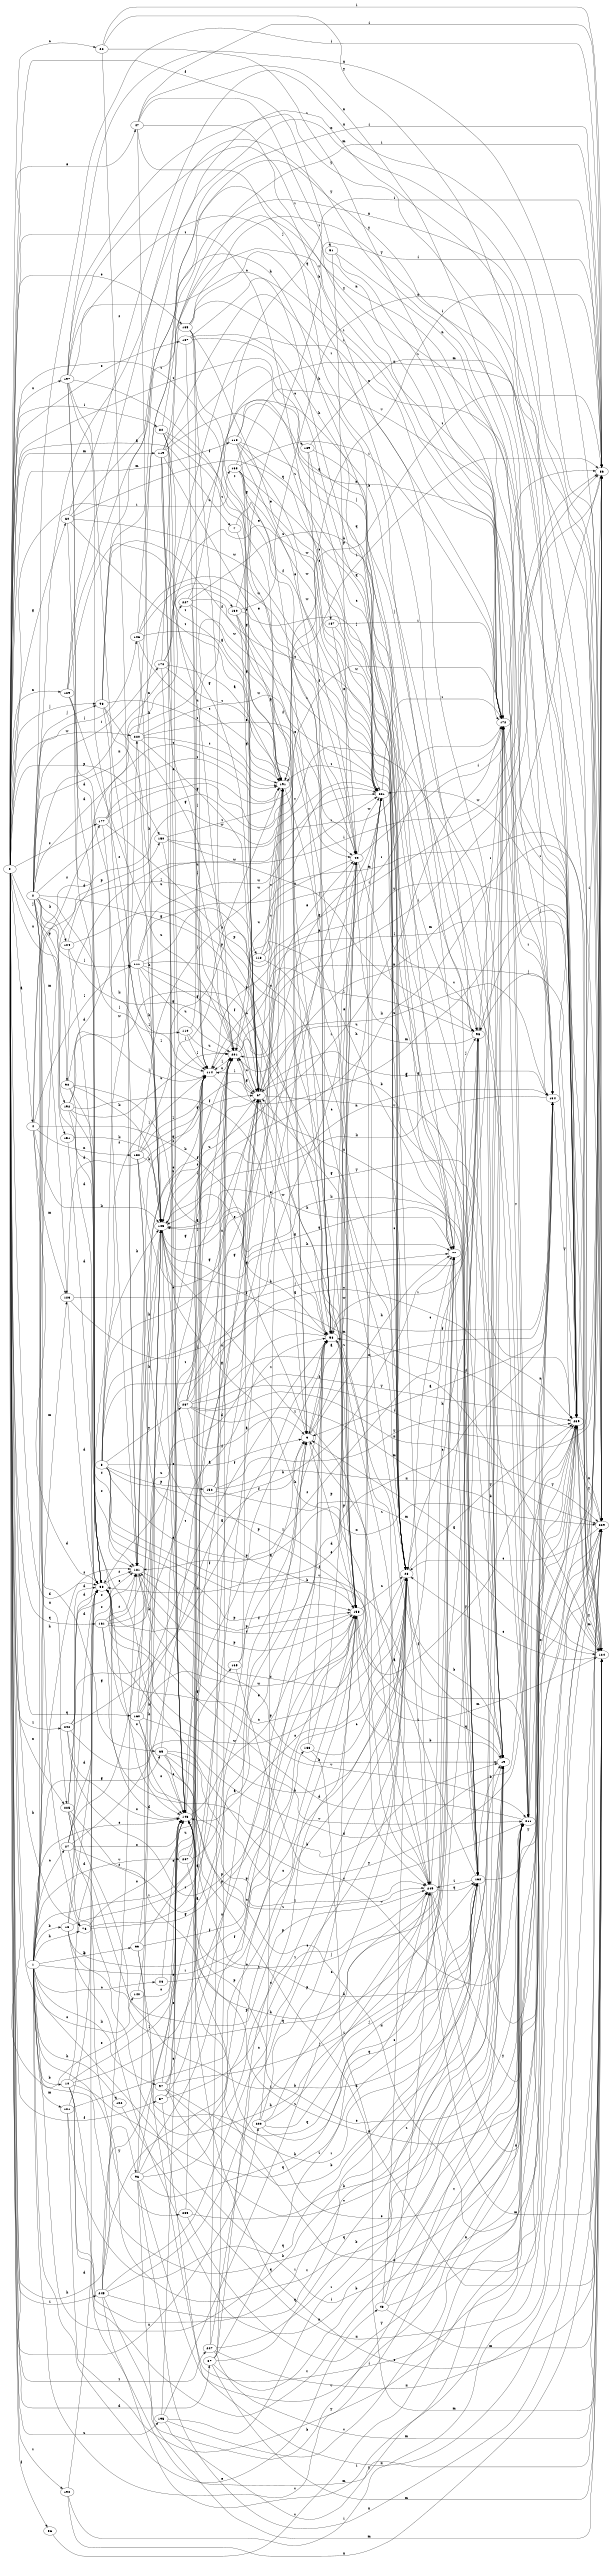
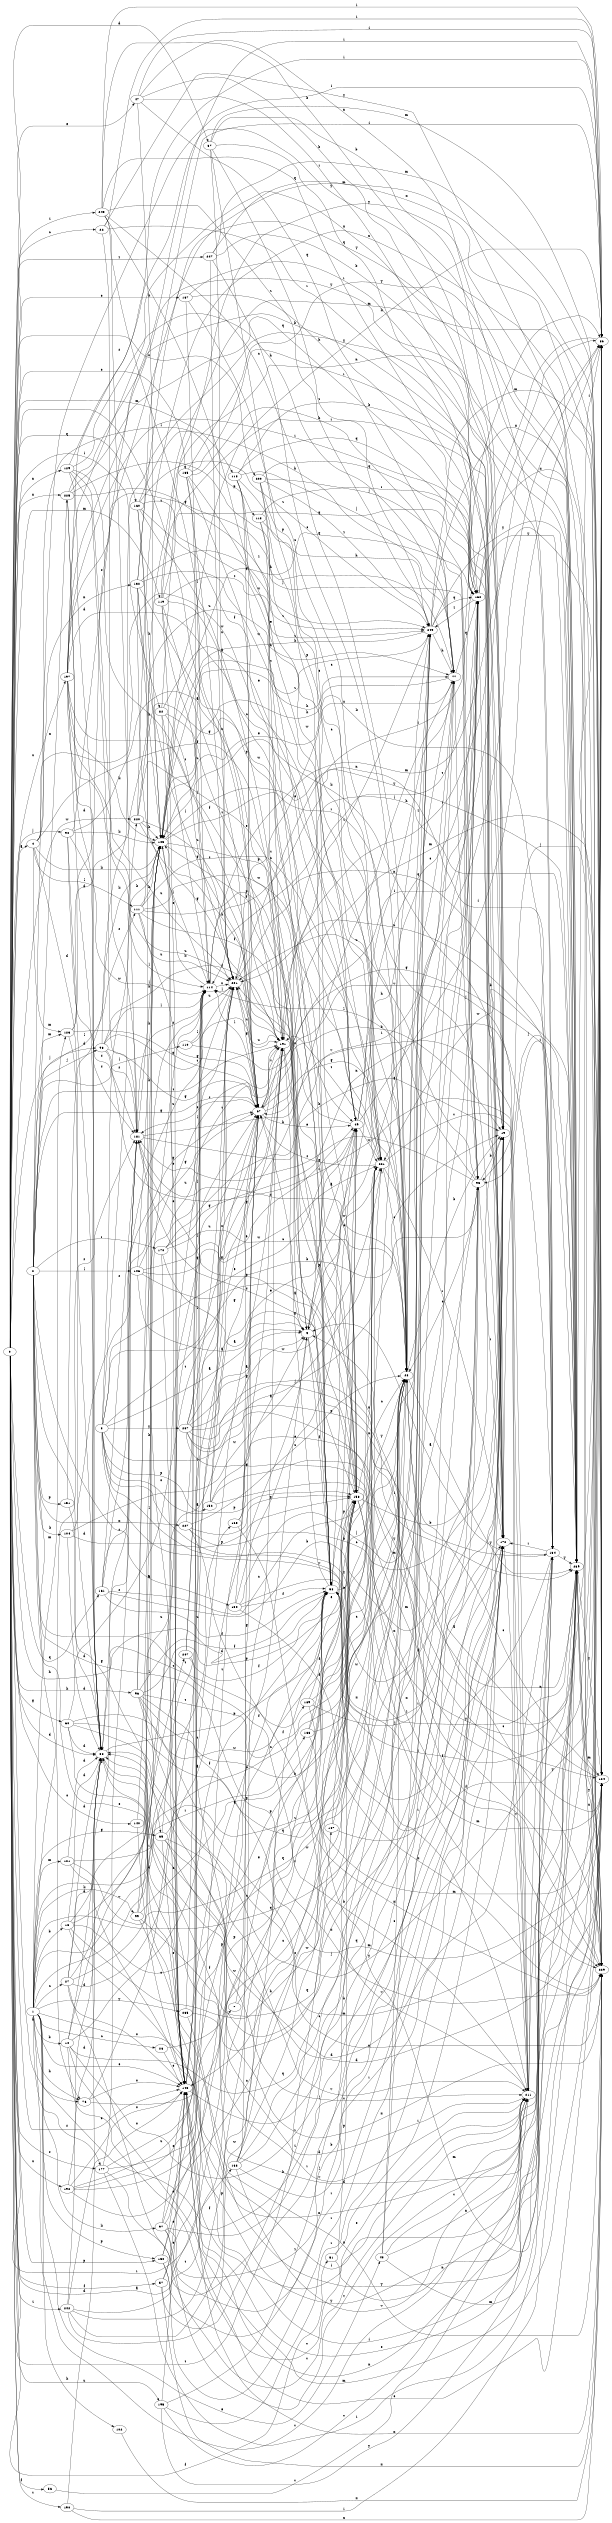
(285, 147) -> (233, 87)
